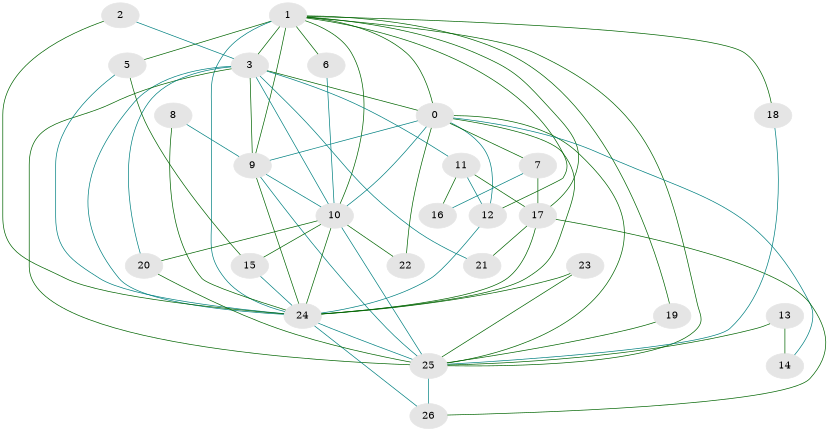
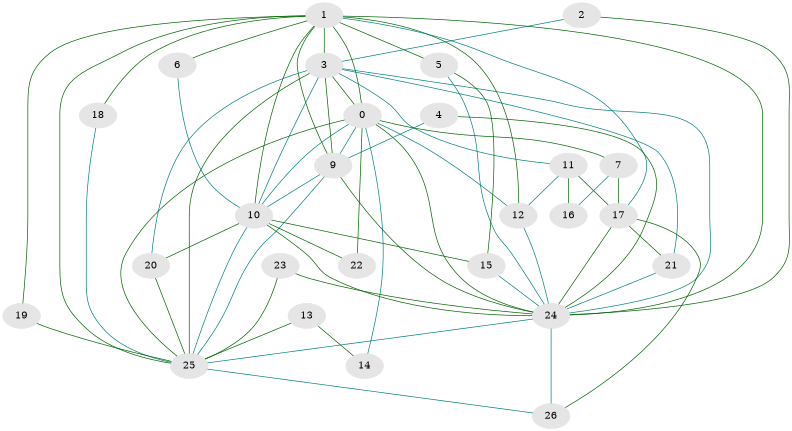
(492, 61) -> (534, 71)
(173, 116) -> (439, 116)
(212, 172) -> (729, 74)
none -> (611, 291)
